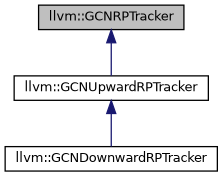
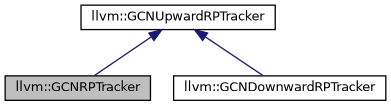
(111, 59) -> (123, 56)
